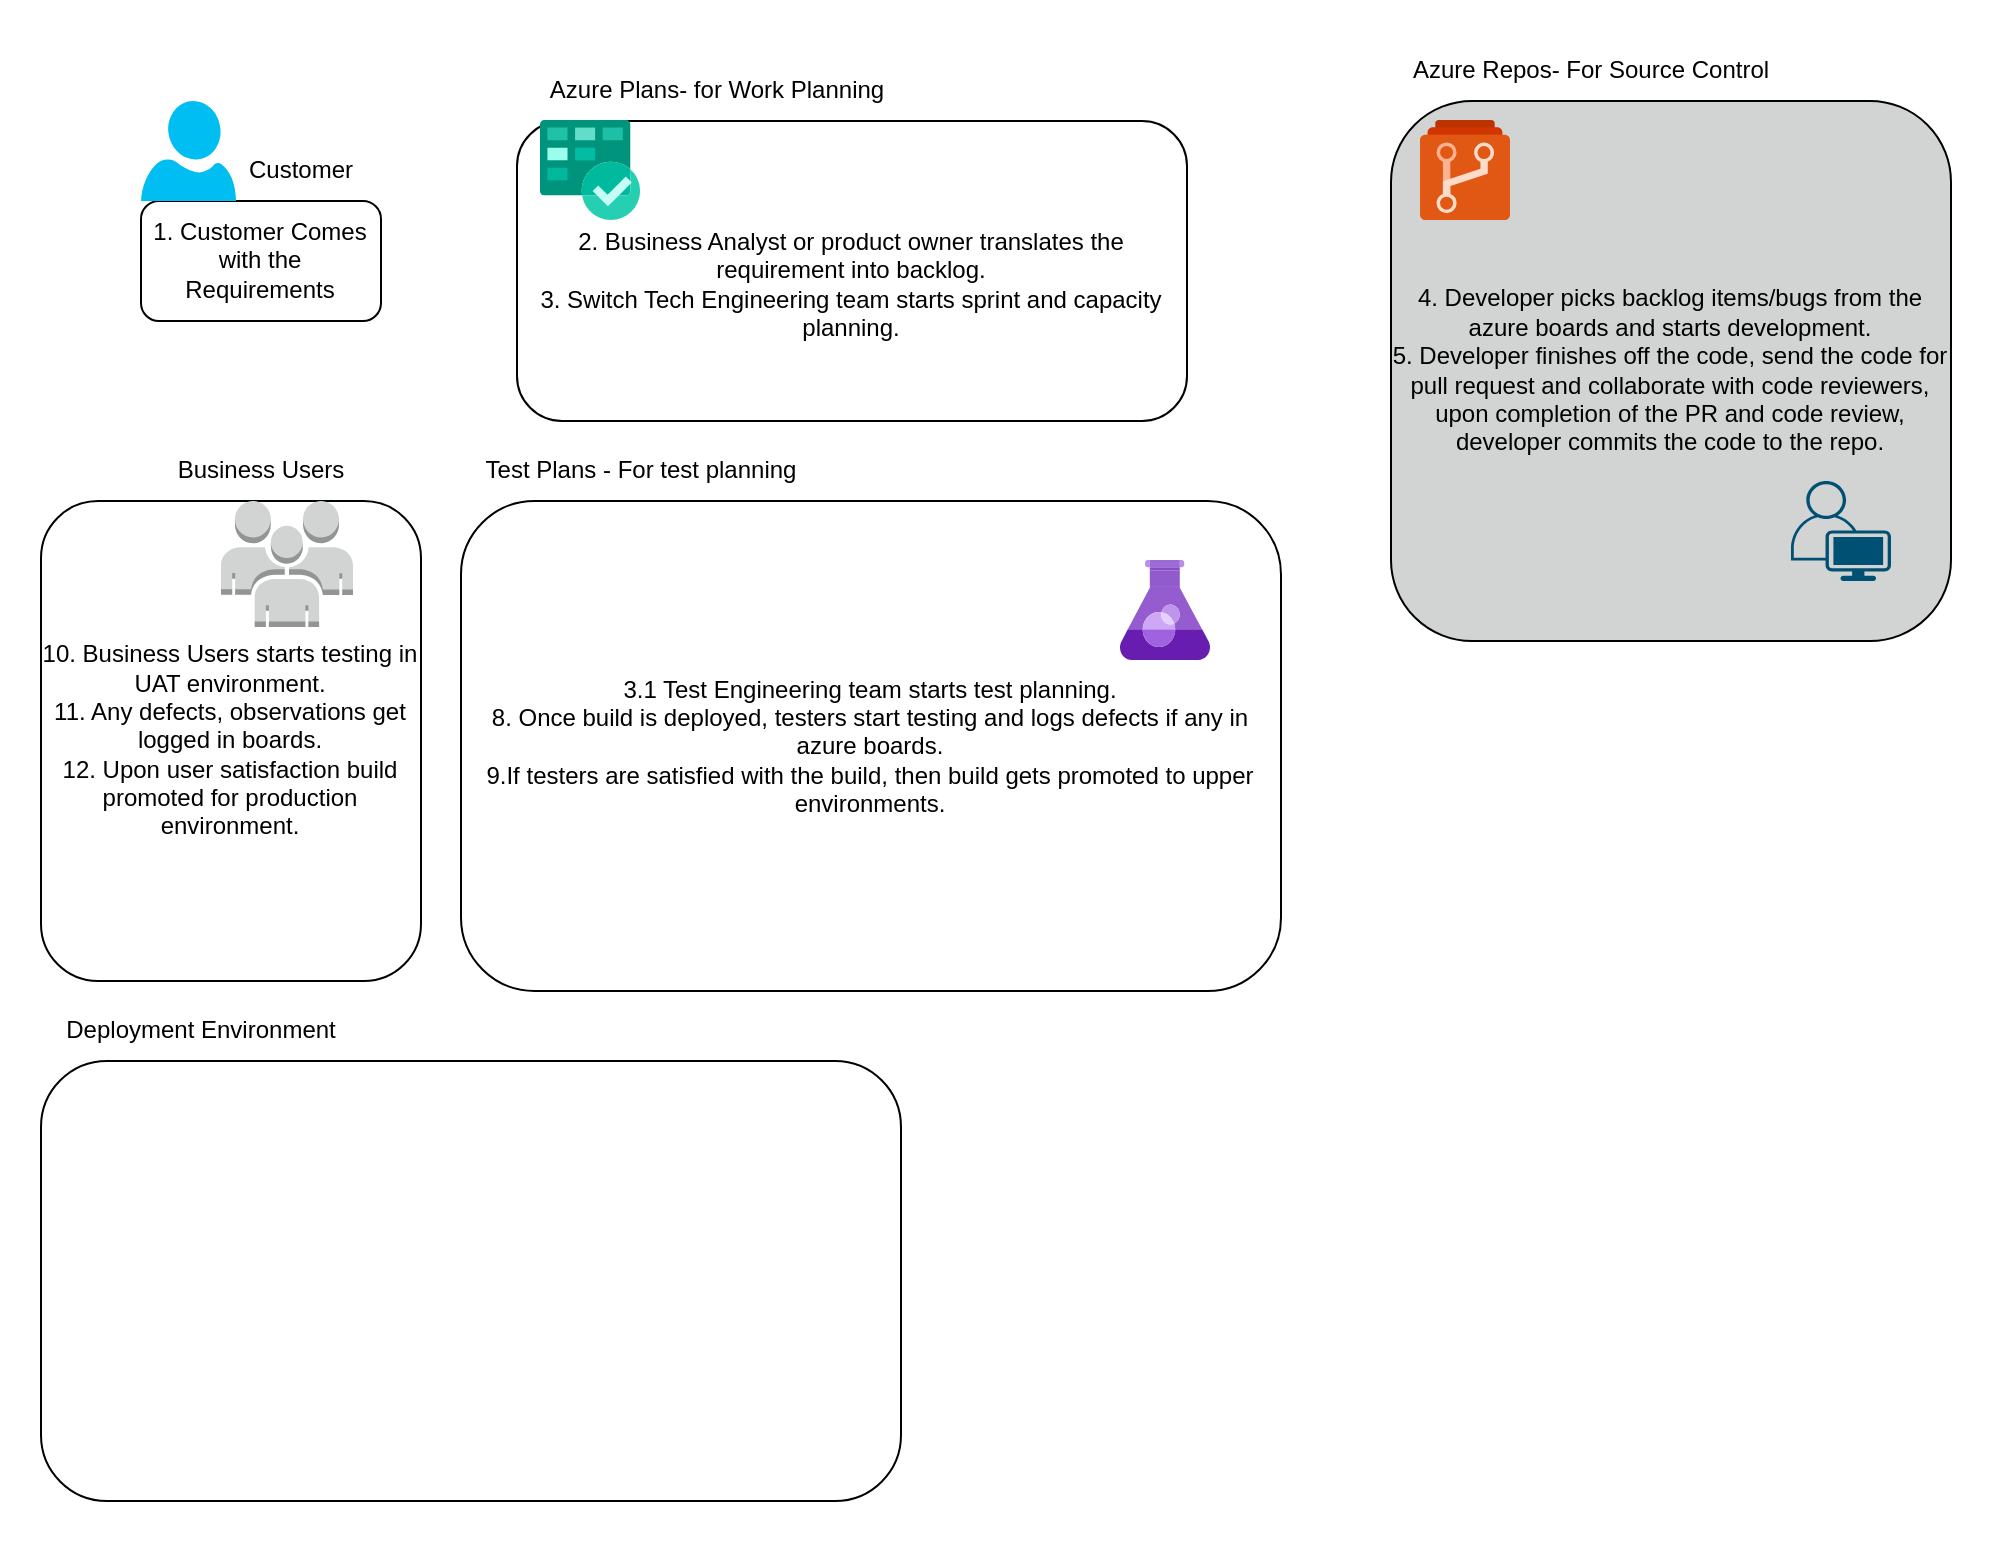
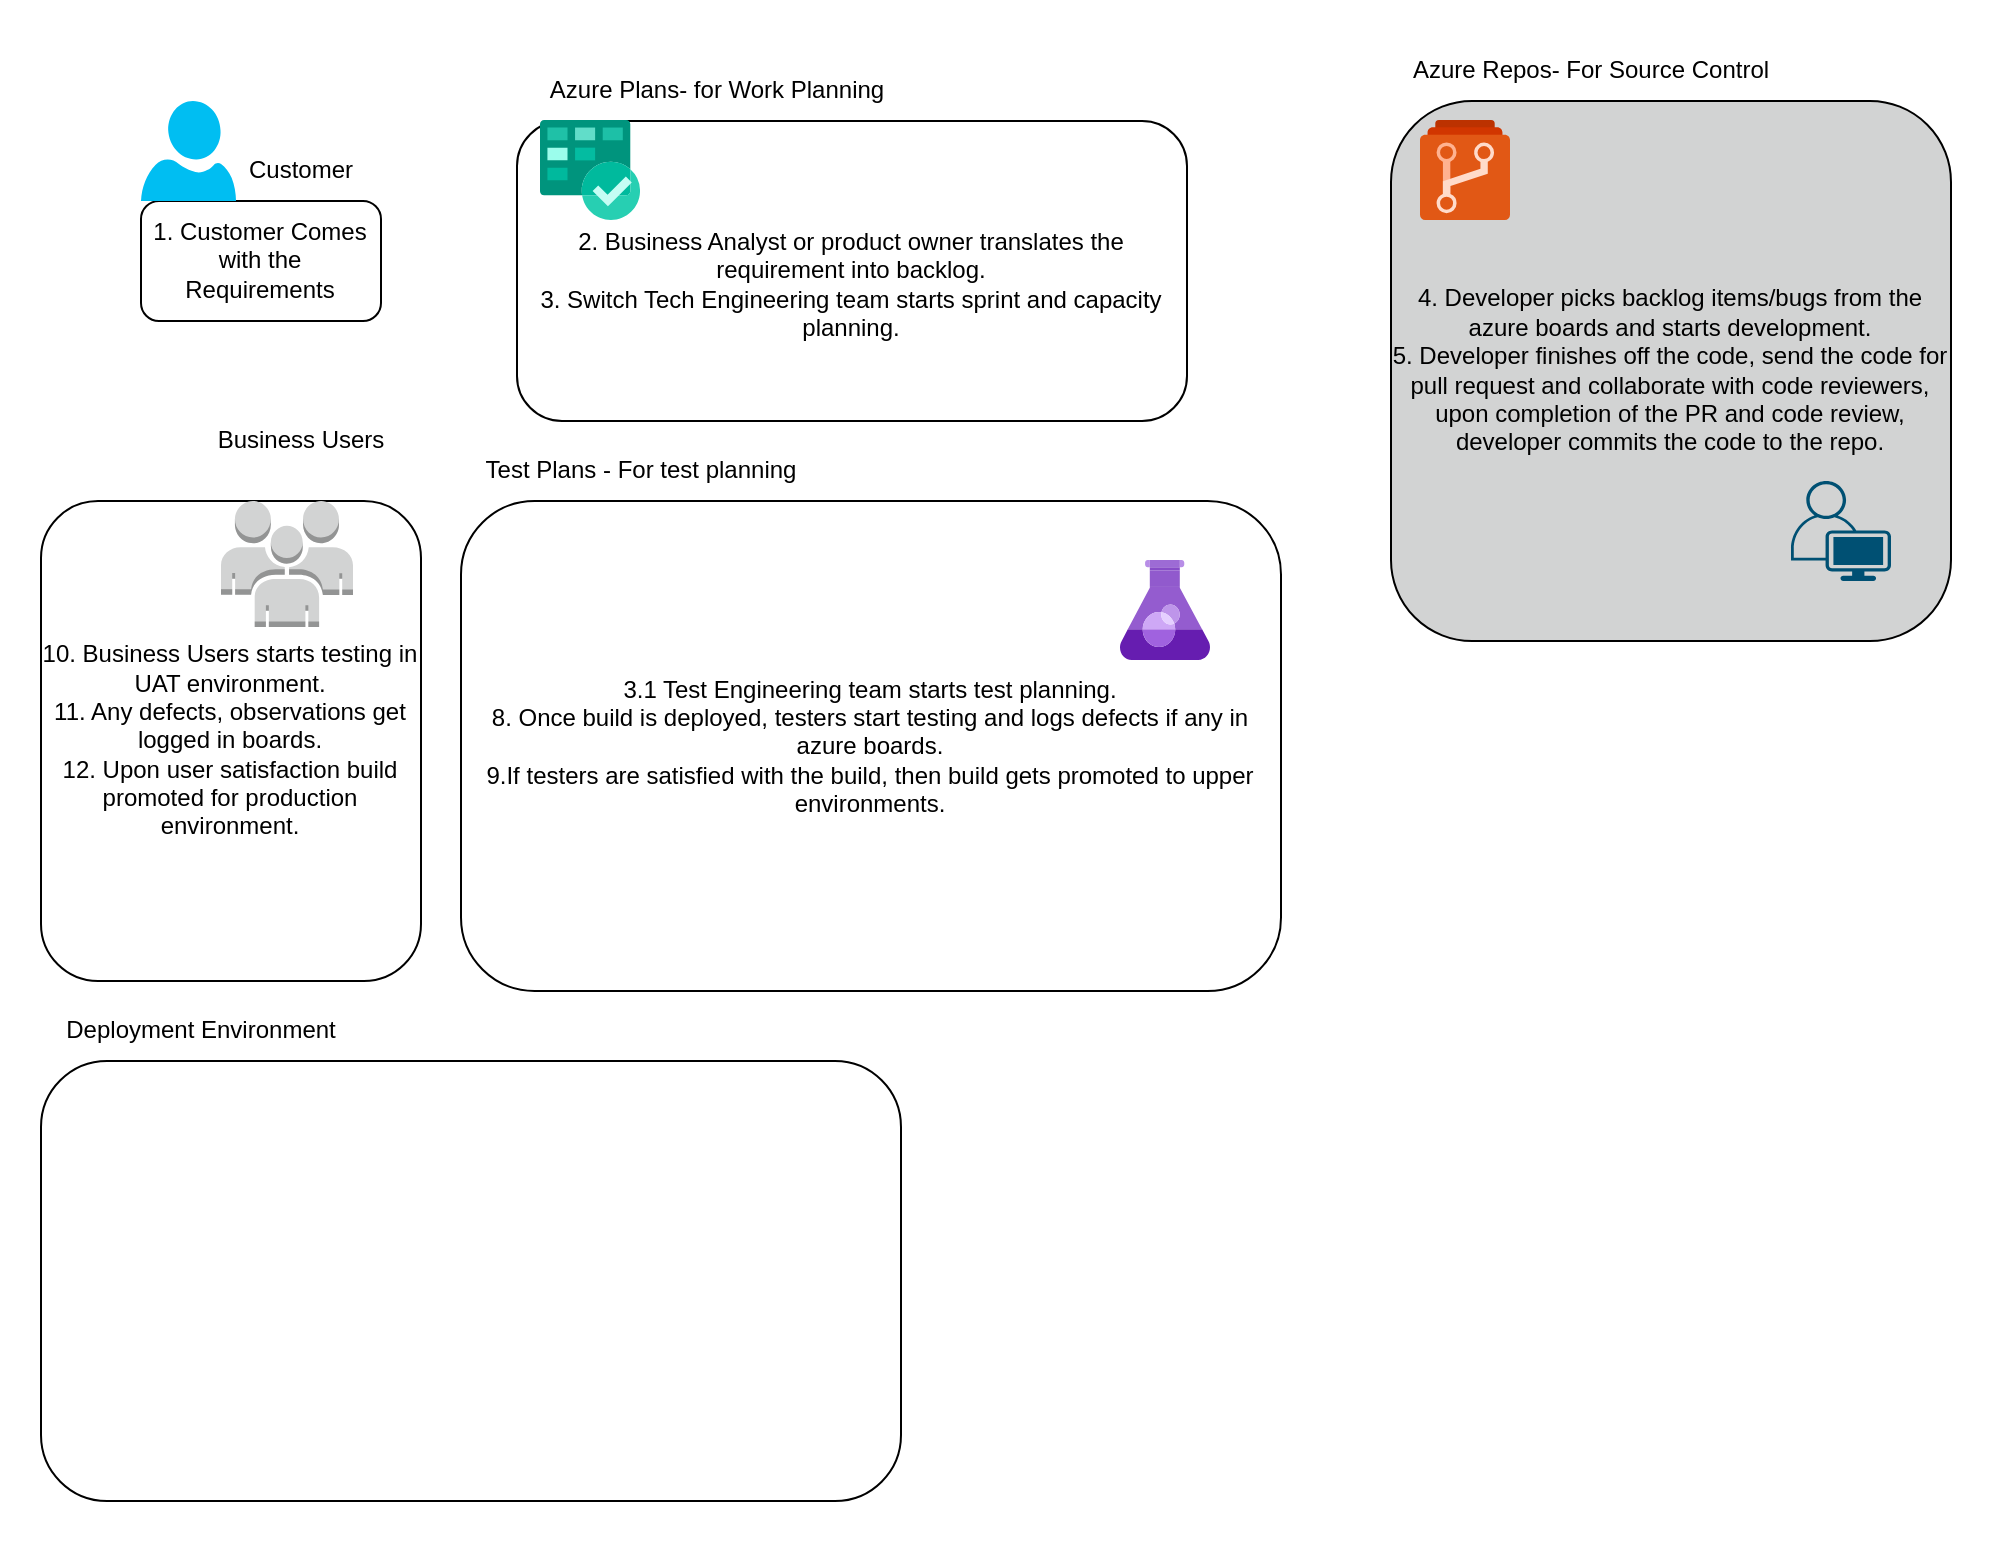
(261, 471) -> (301, 441)
